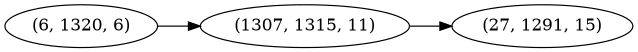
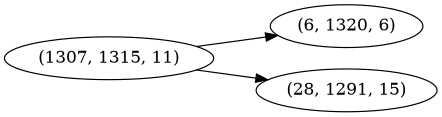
(173, 26) -> (231, 42)
(542, 26) -> (347, 90)
